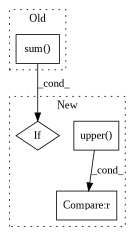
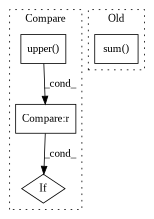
(38, 88) -> (45, 150)
(67, 106) -> (46, 19)
